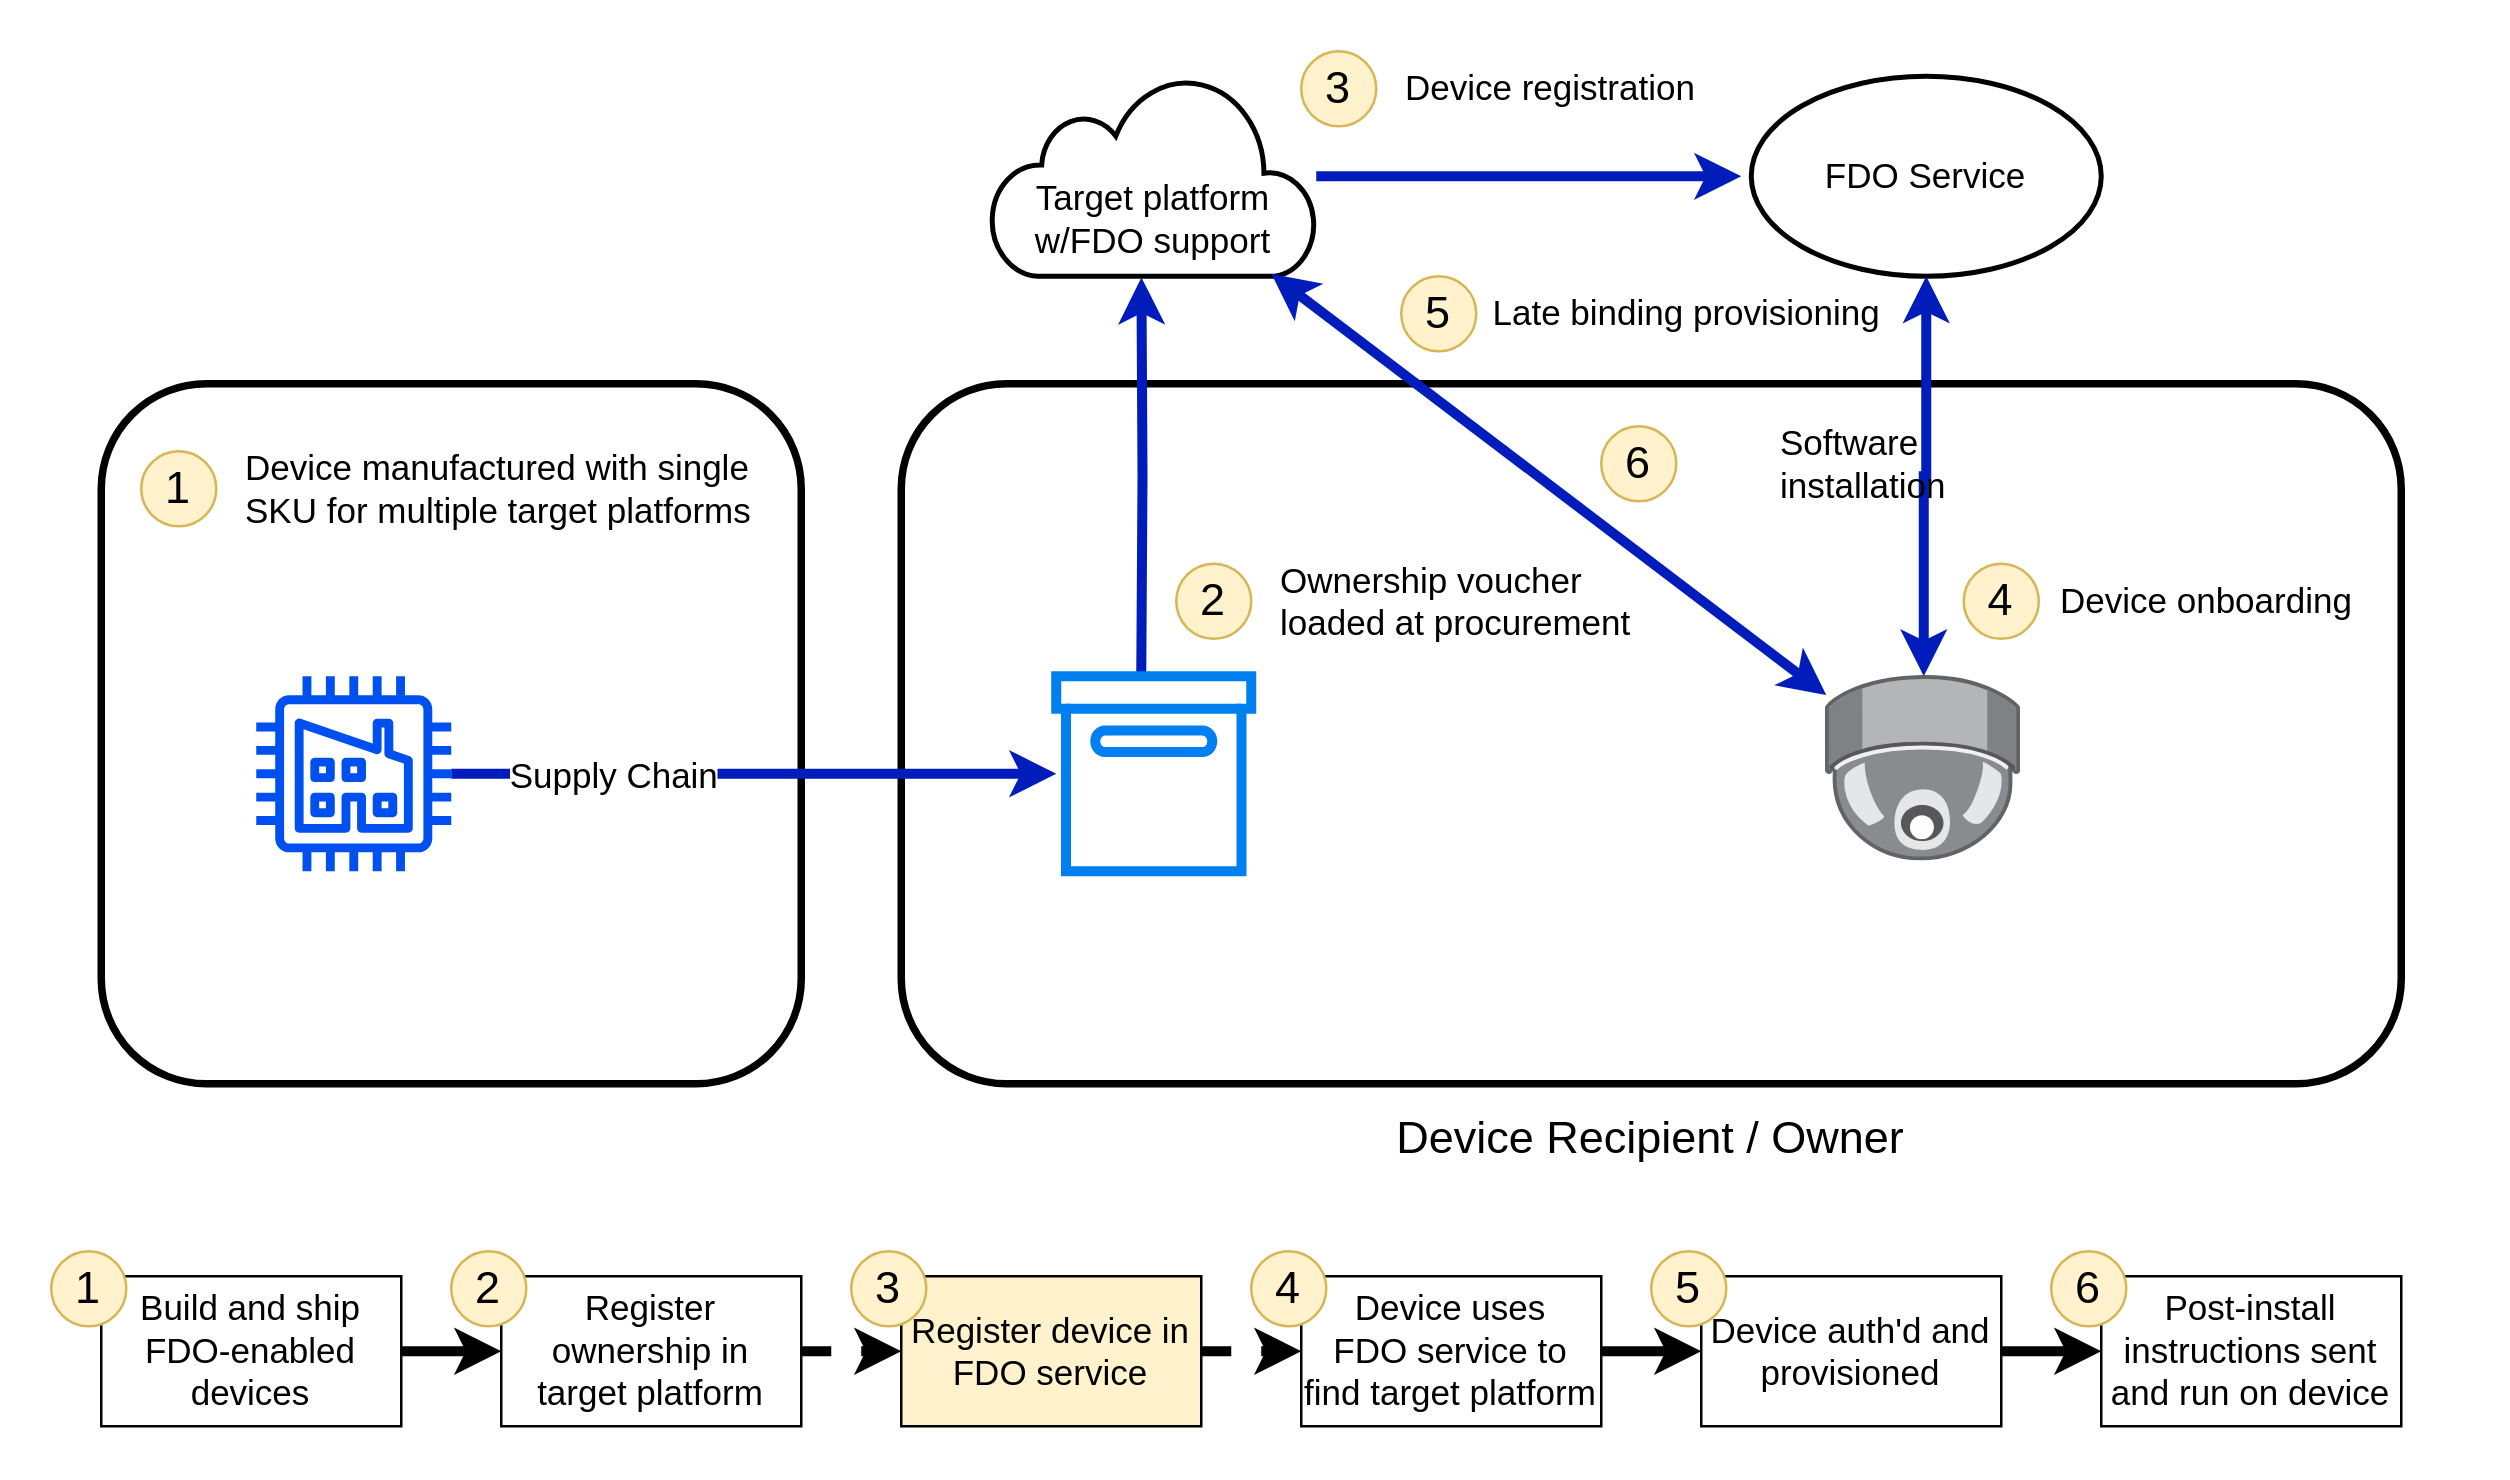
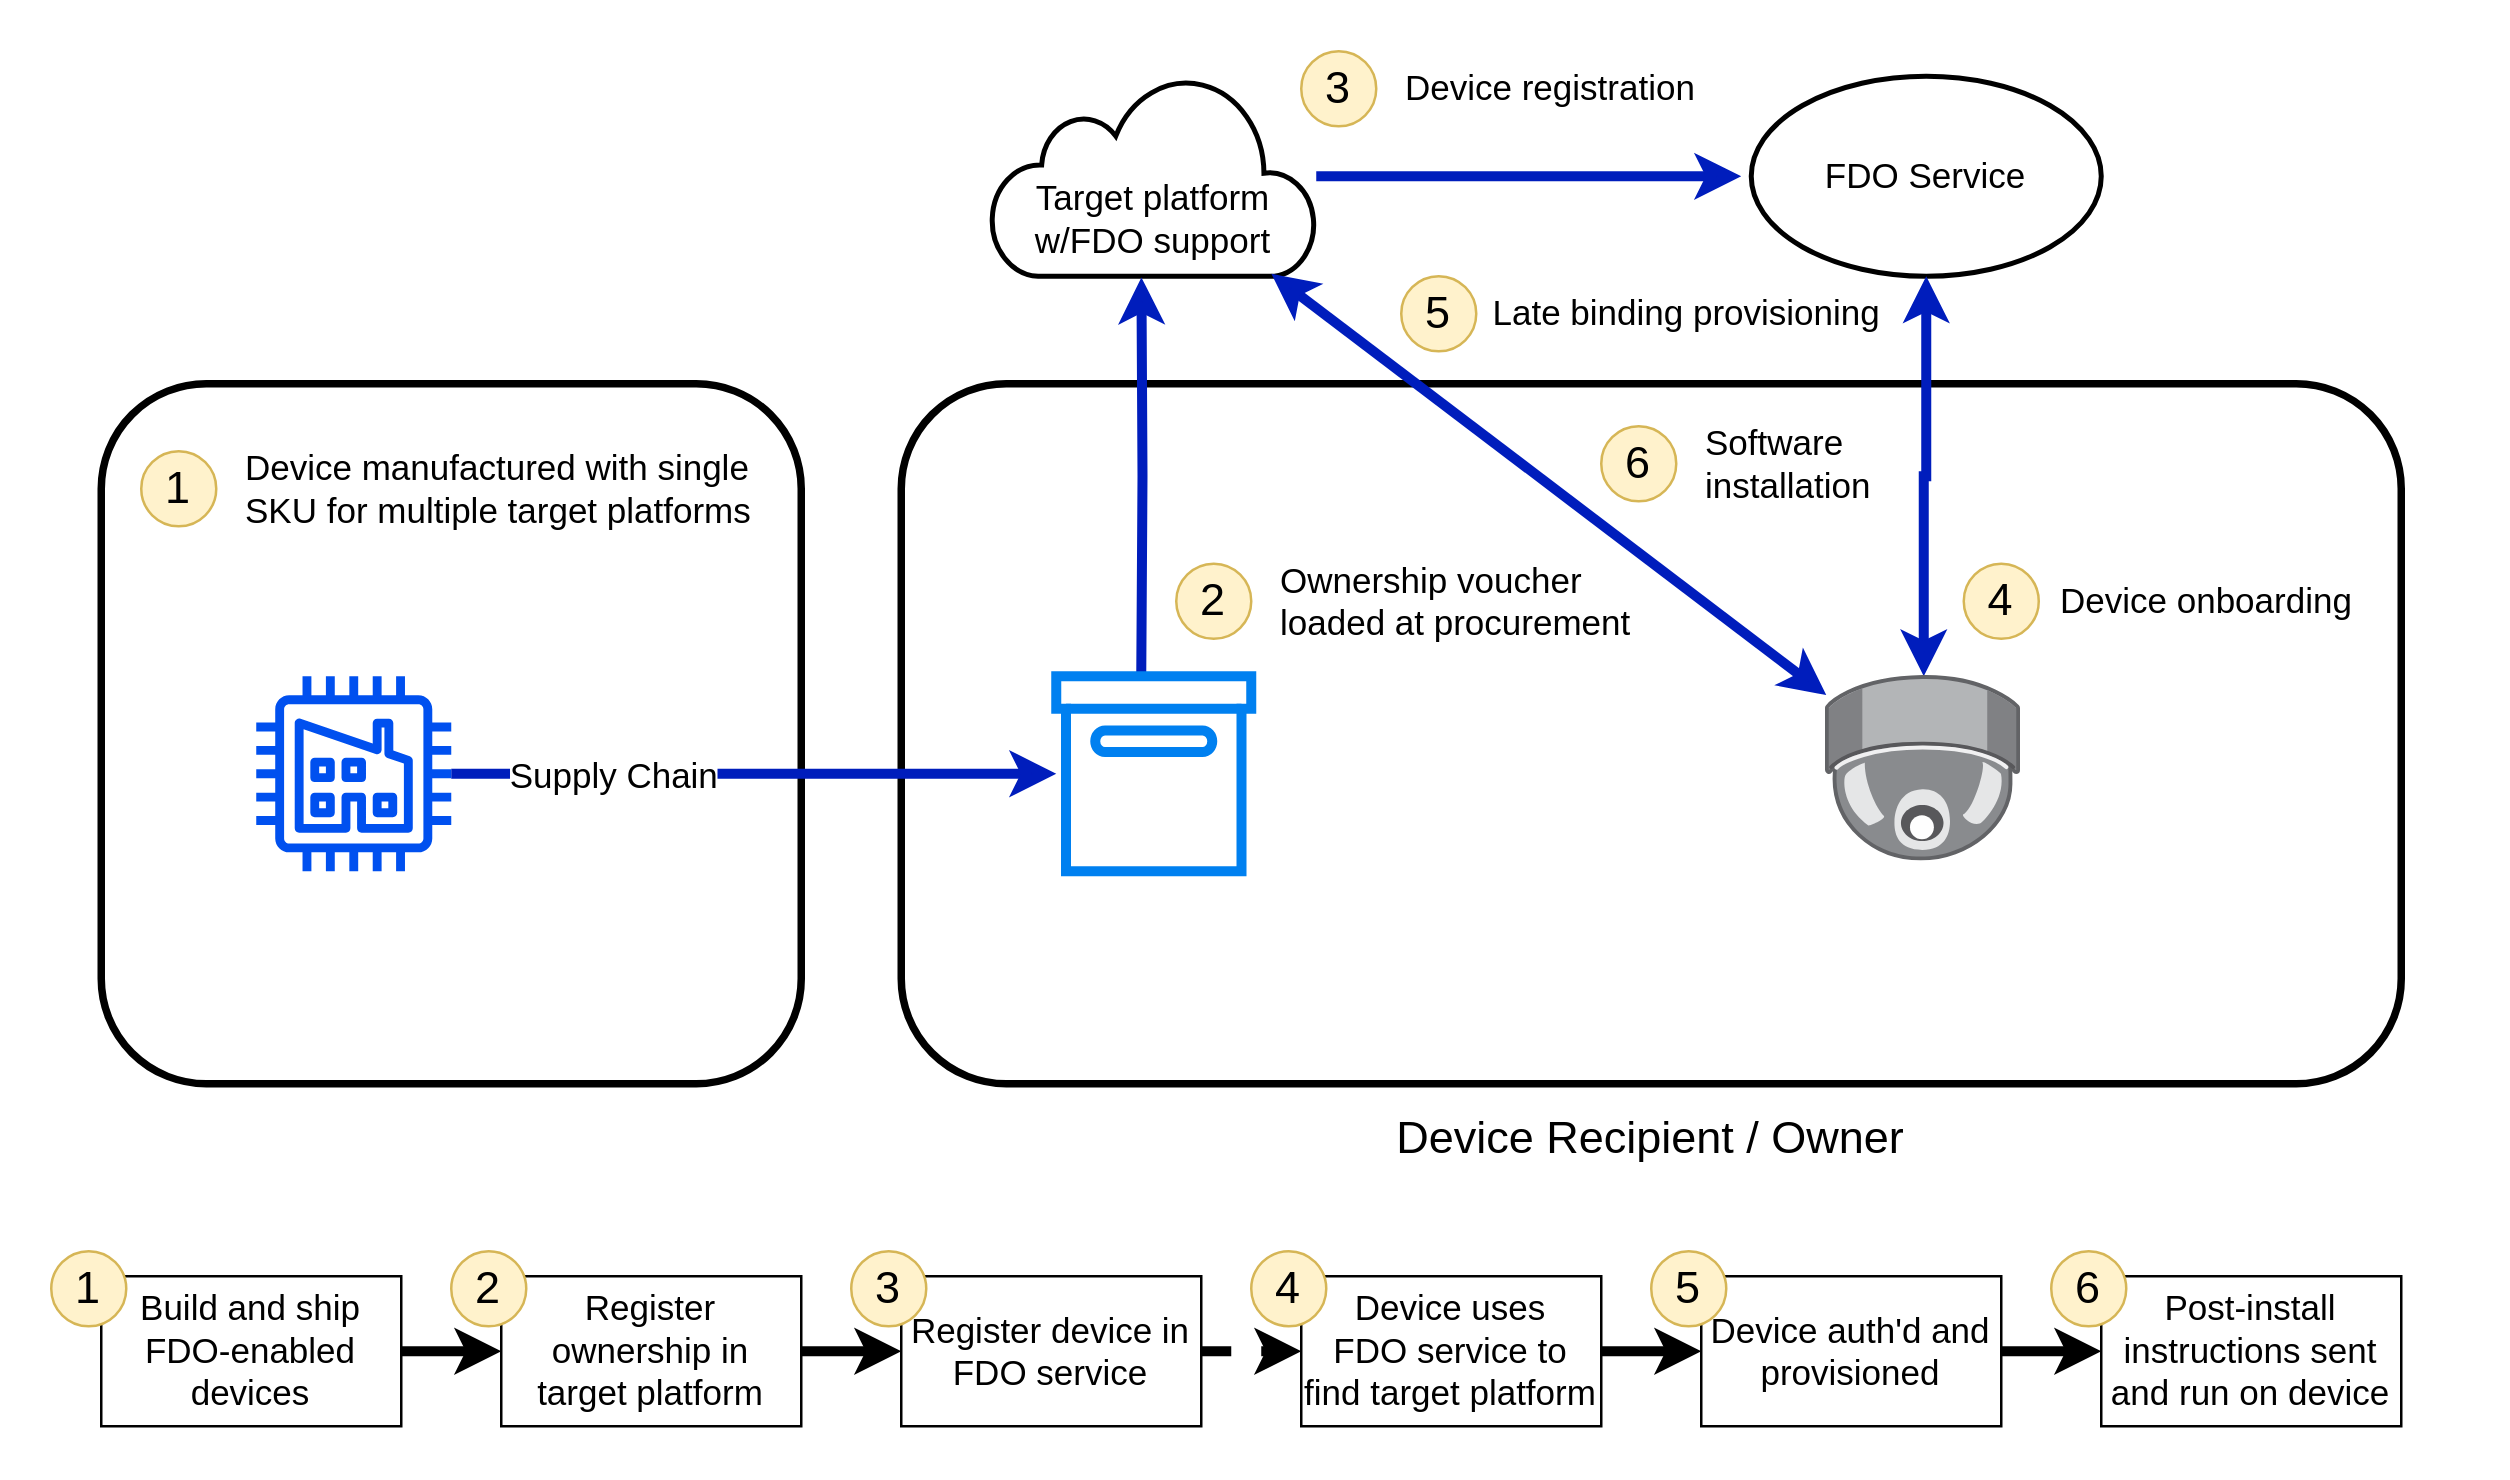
(1976, 464) -> (1901, 464)
(845, 1351) -> (845, 1351)
(1051, 1351) -> (1051, 1351)
